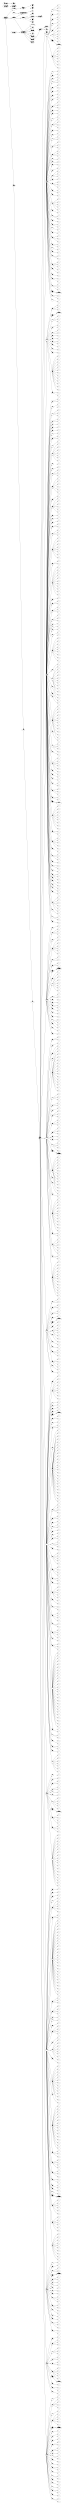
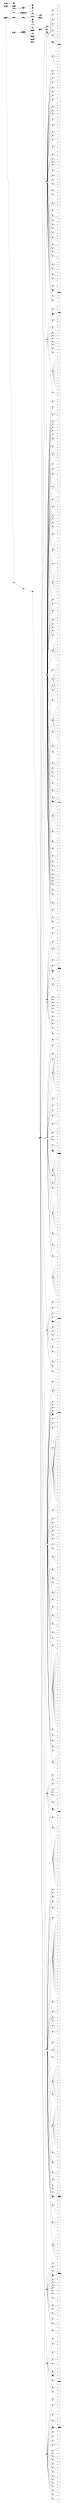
none -> (40, 18)
